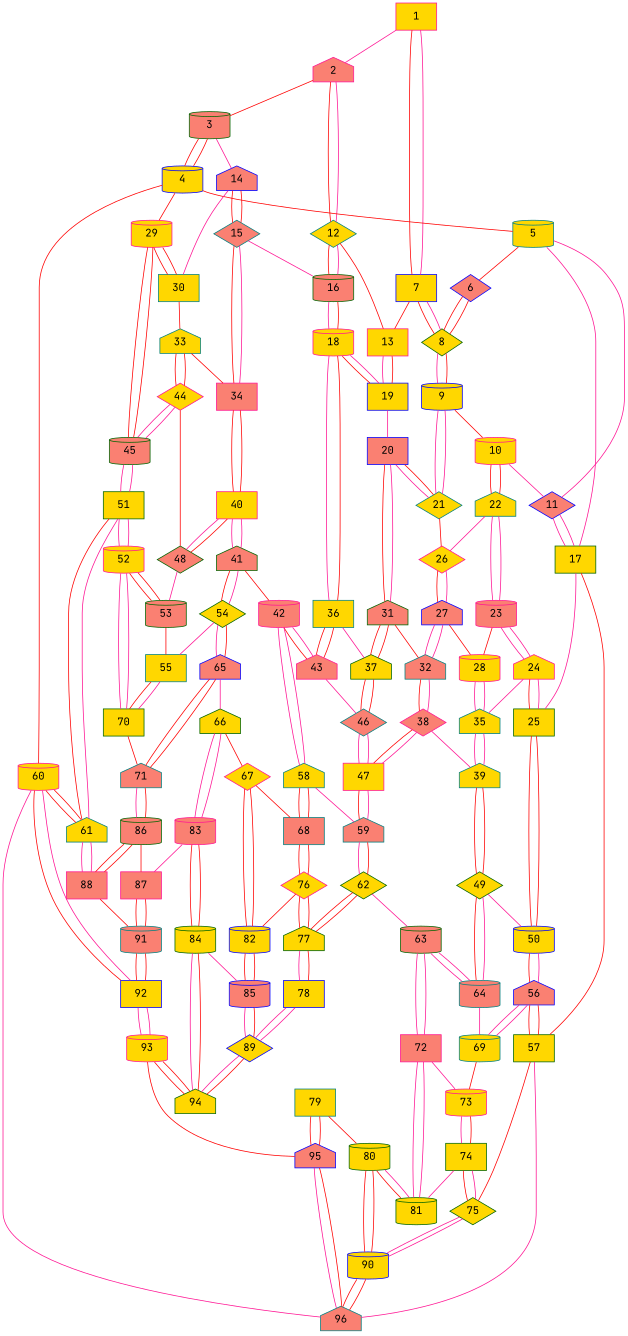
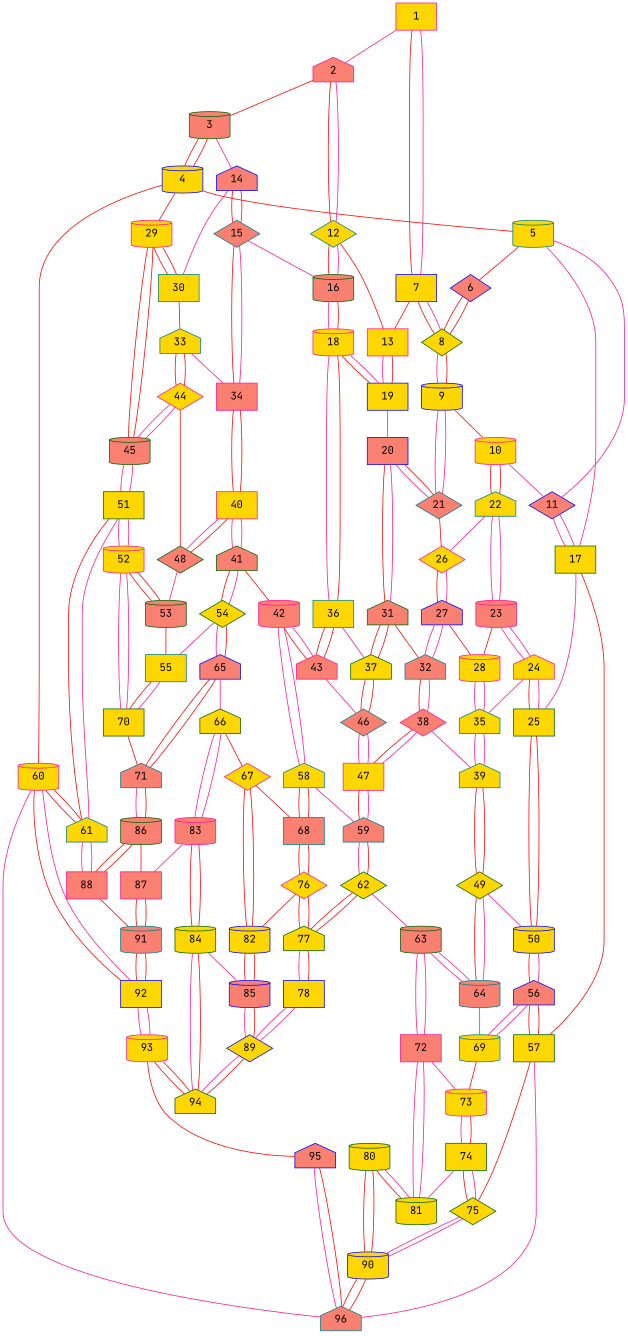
(207, 368) -> (207, 368)
(439, 505) -> (439, 505)
(315, 1103) -> none
